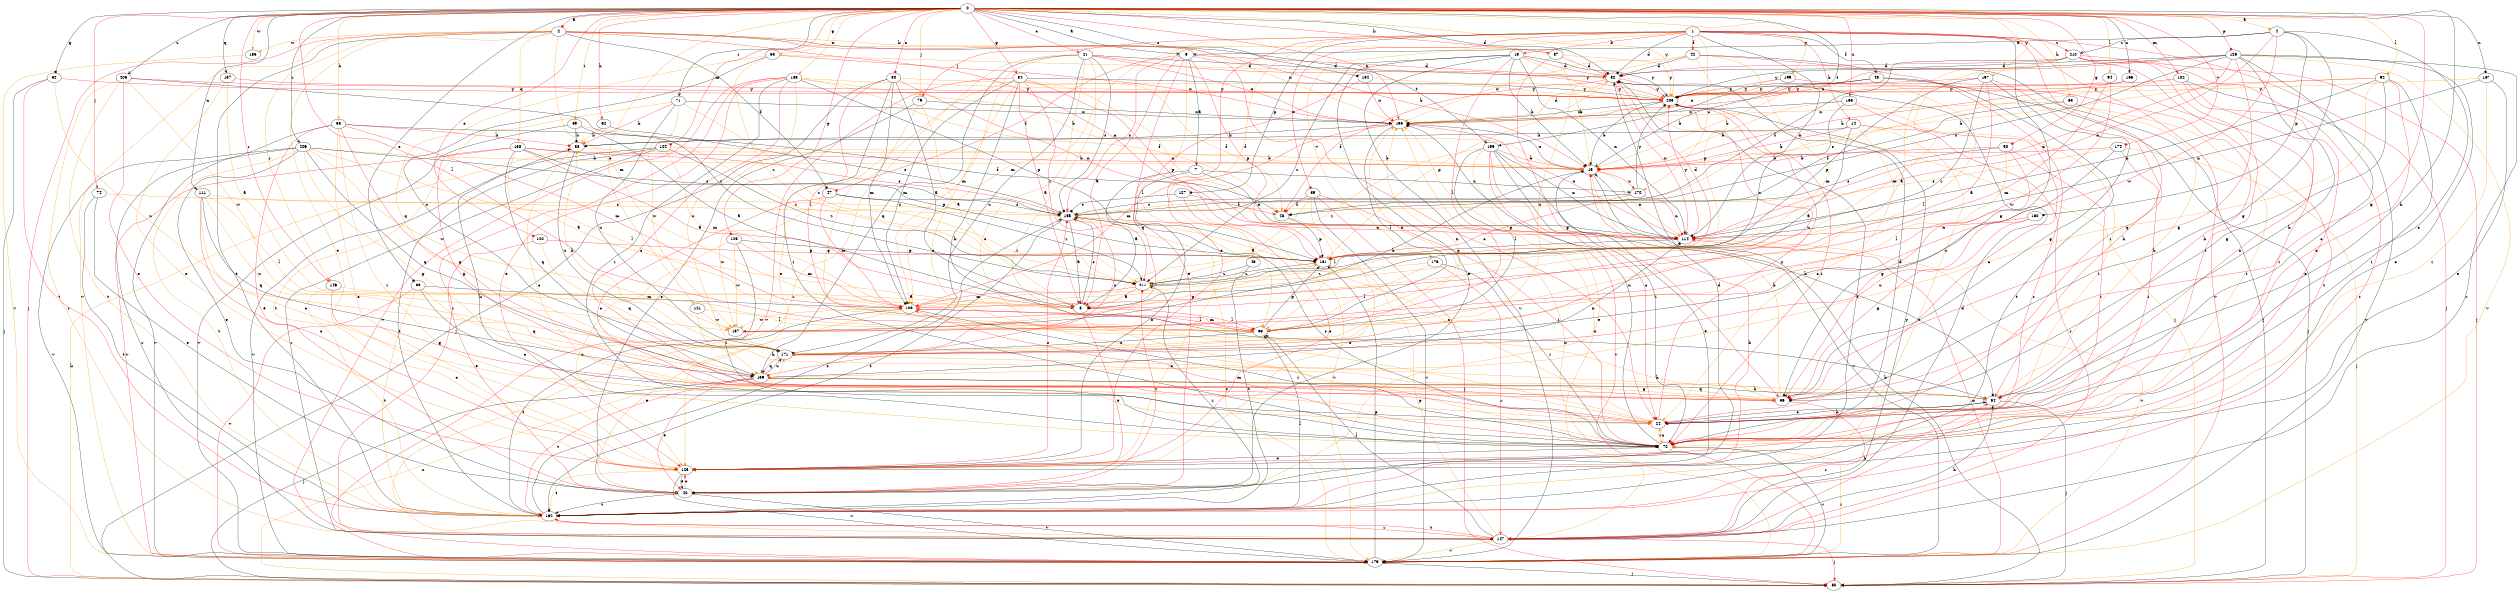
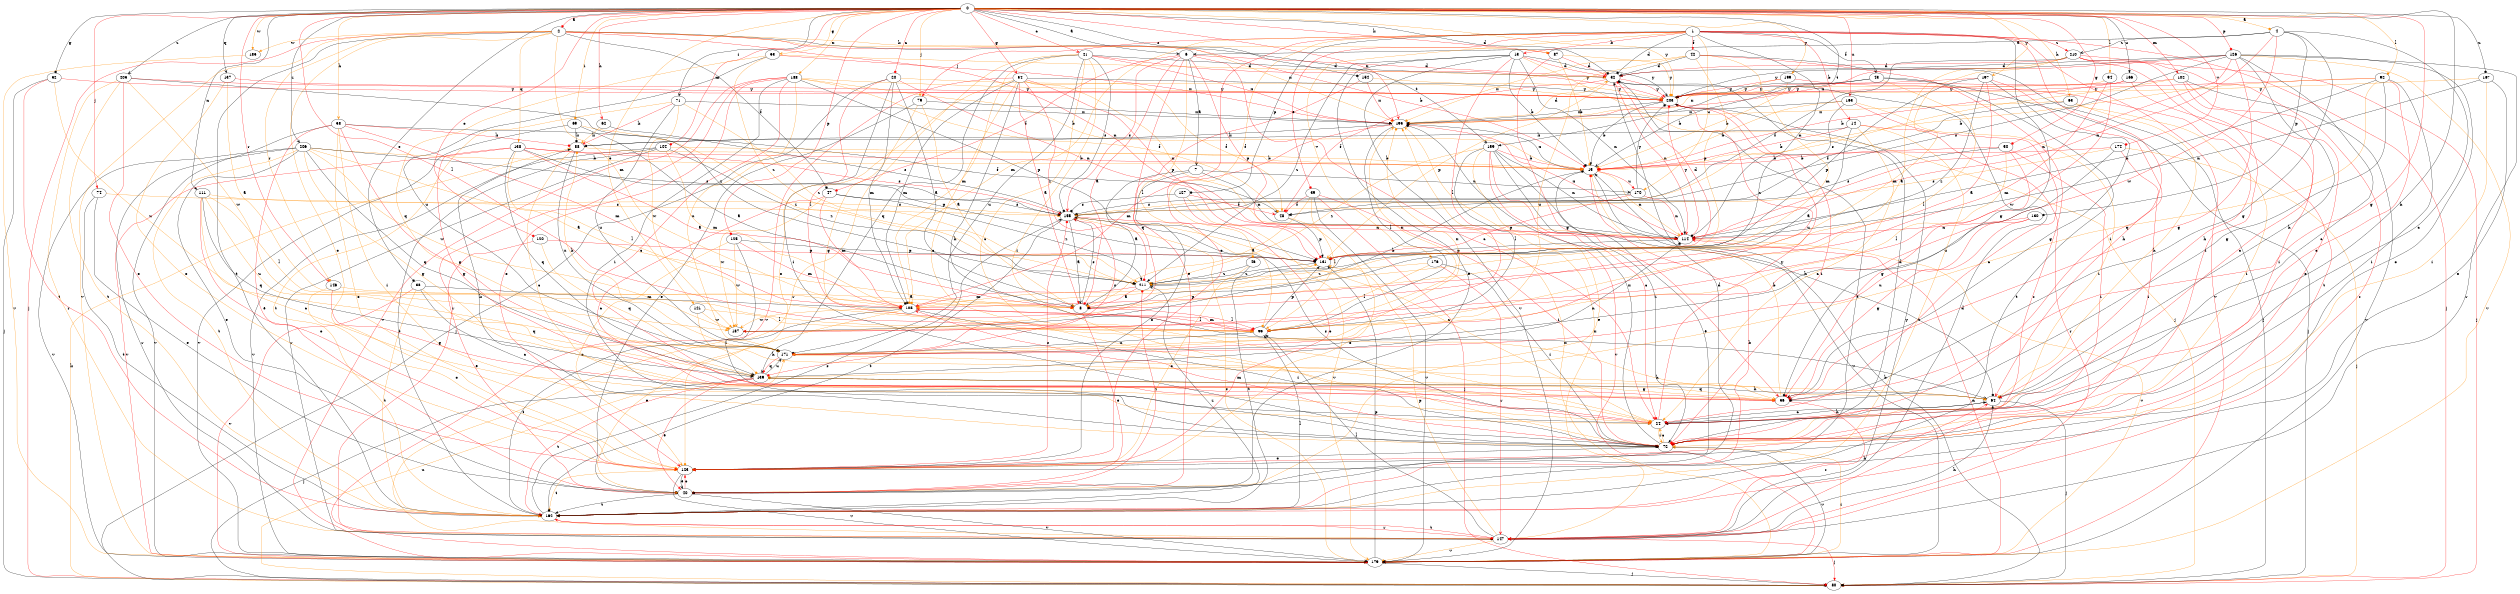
(894, 78) -> (894, 78)
(2251, 275) -> (2251, 275)
